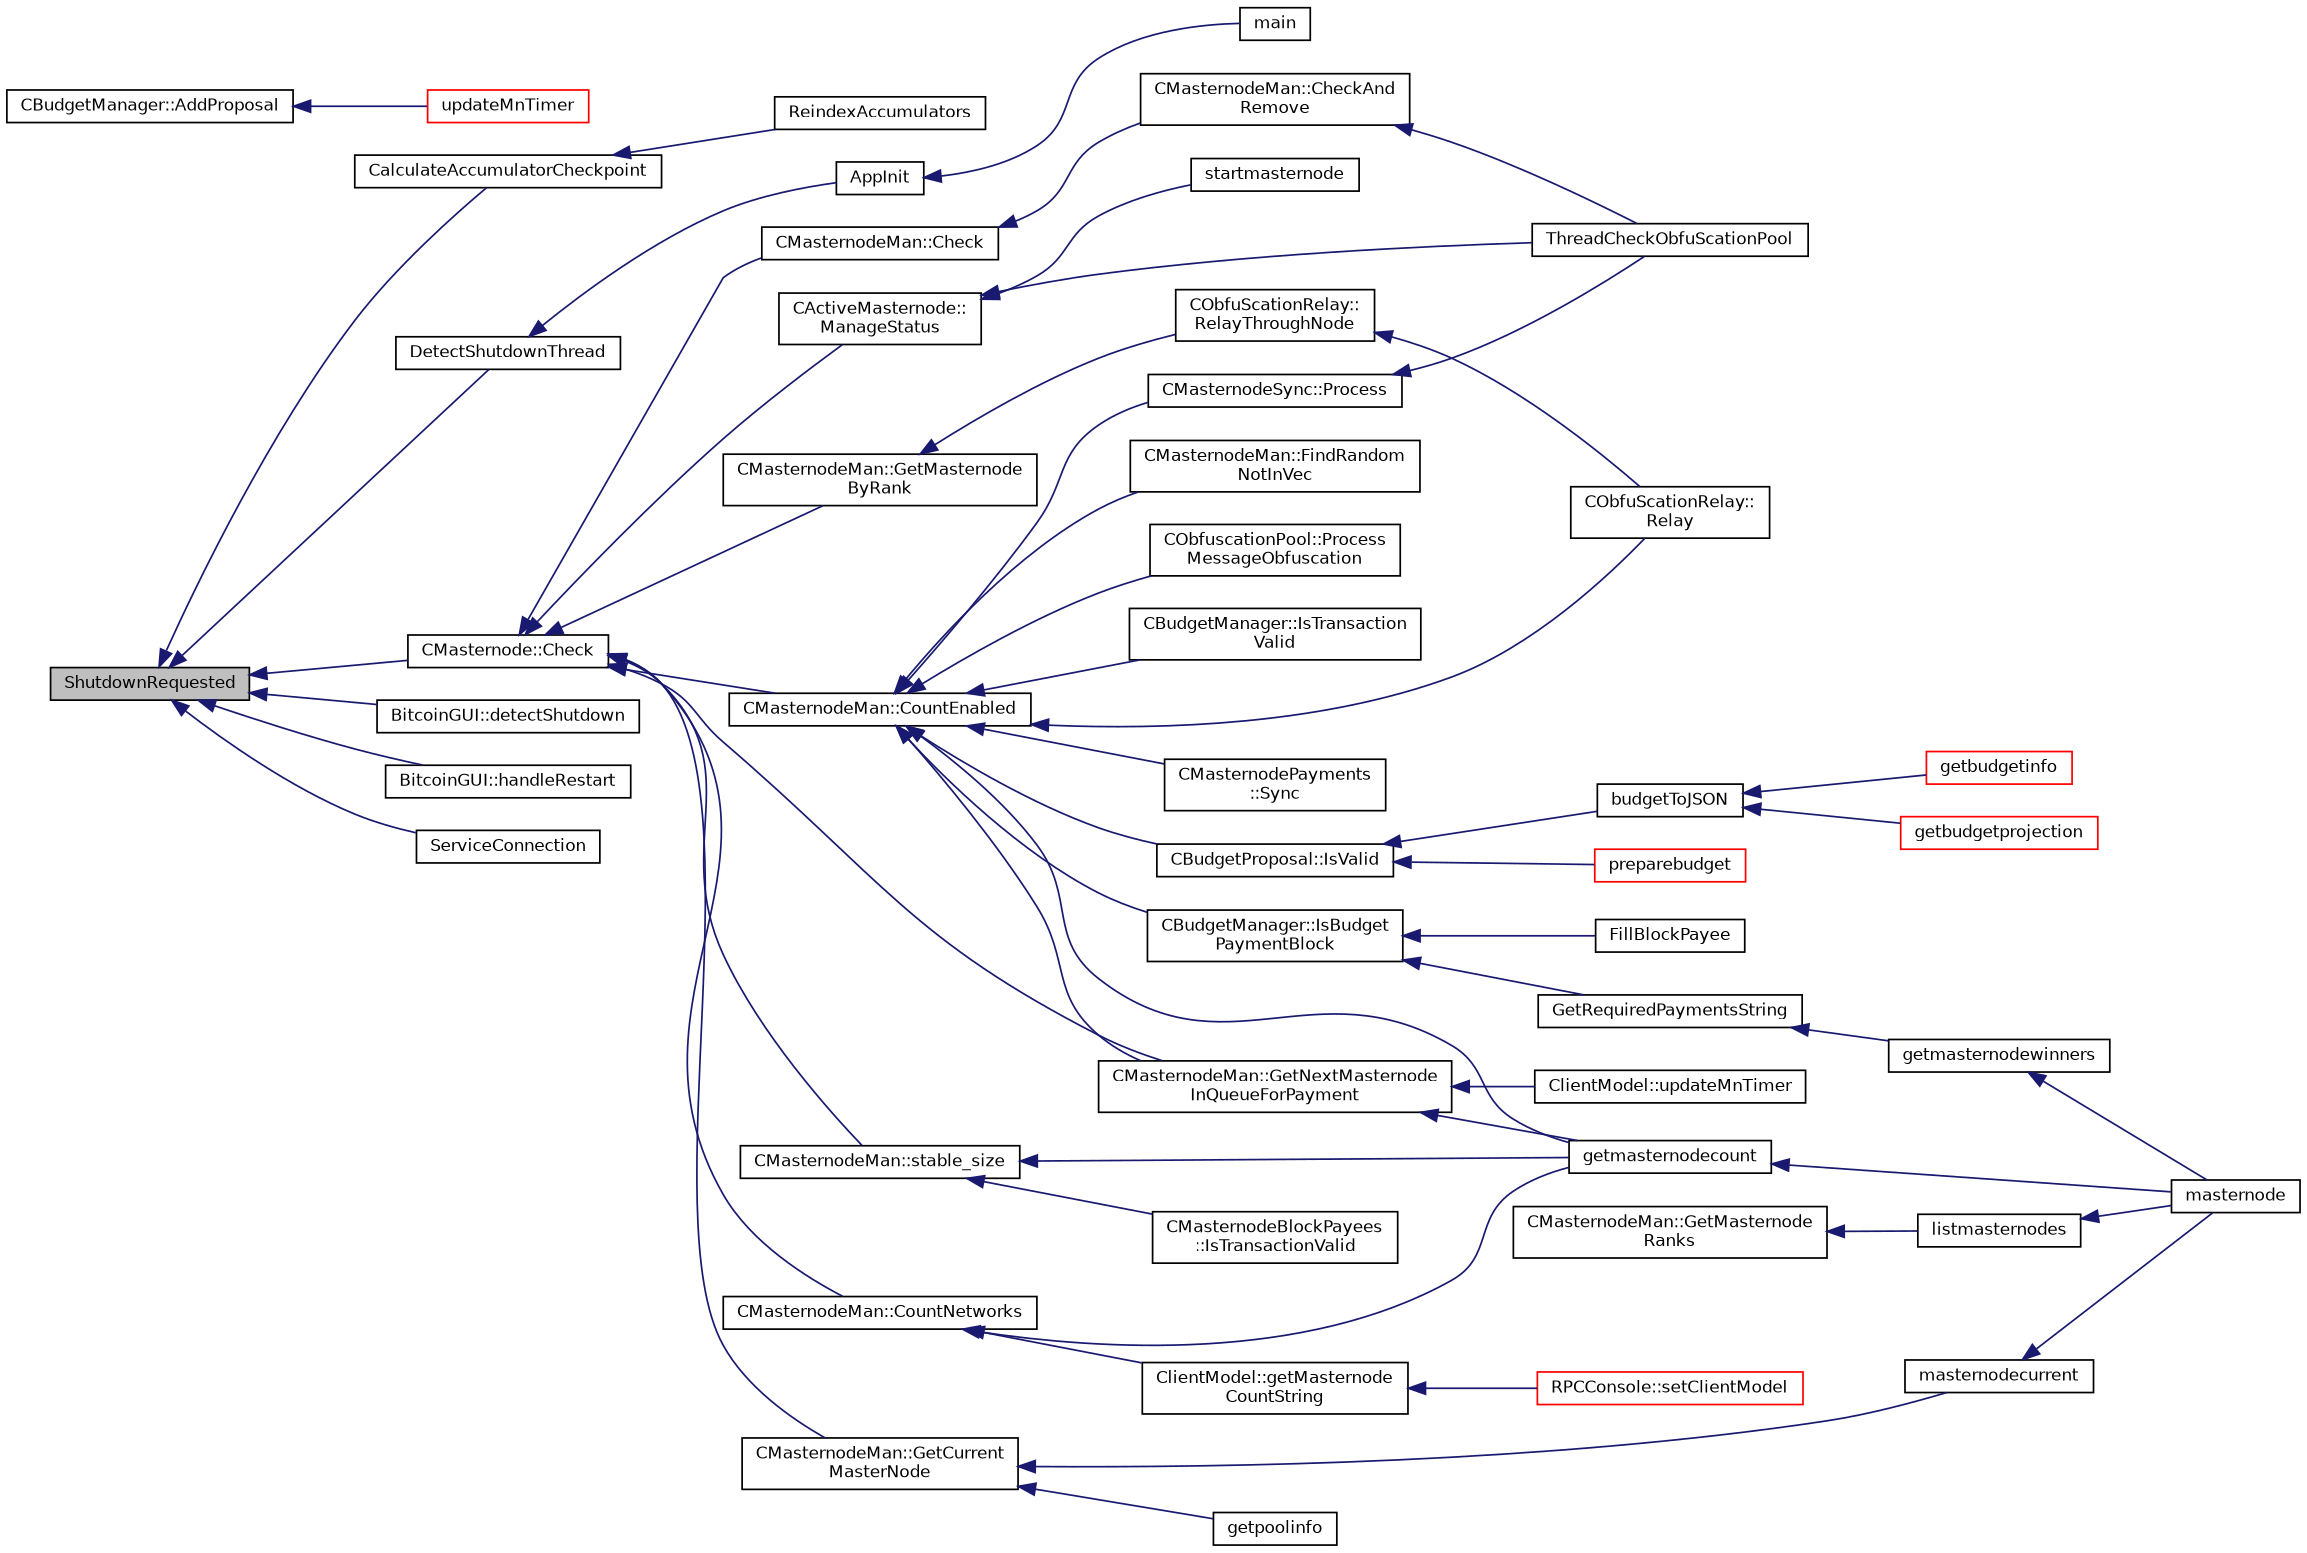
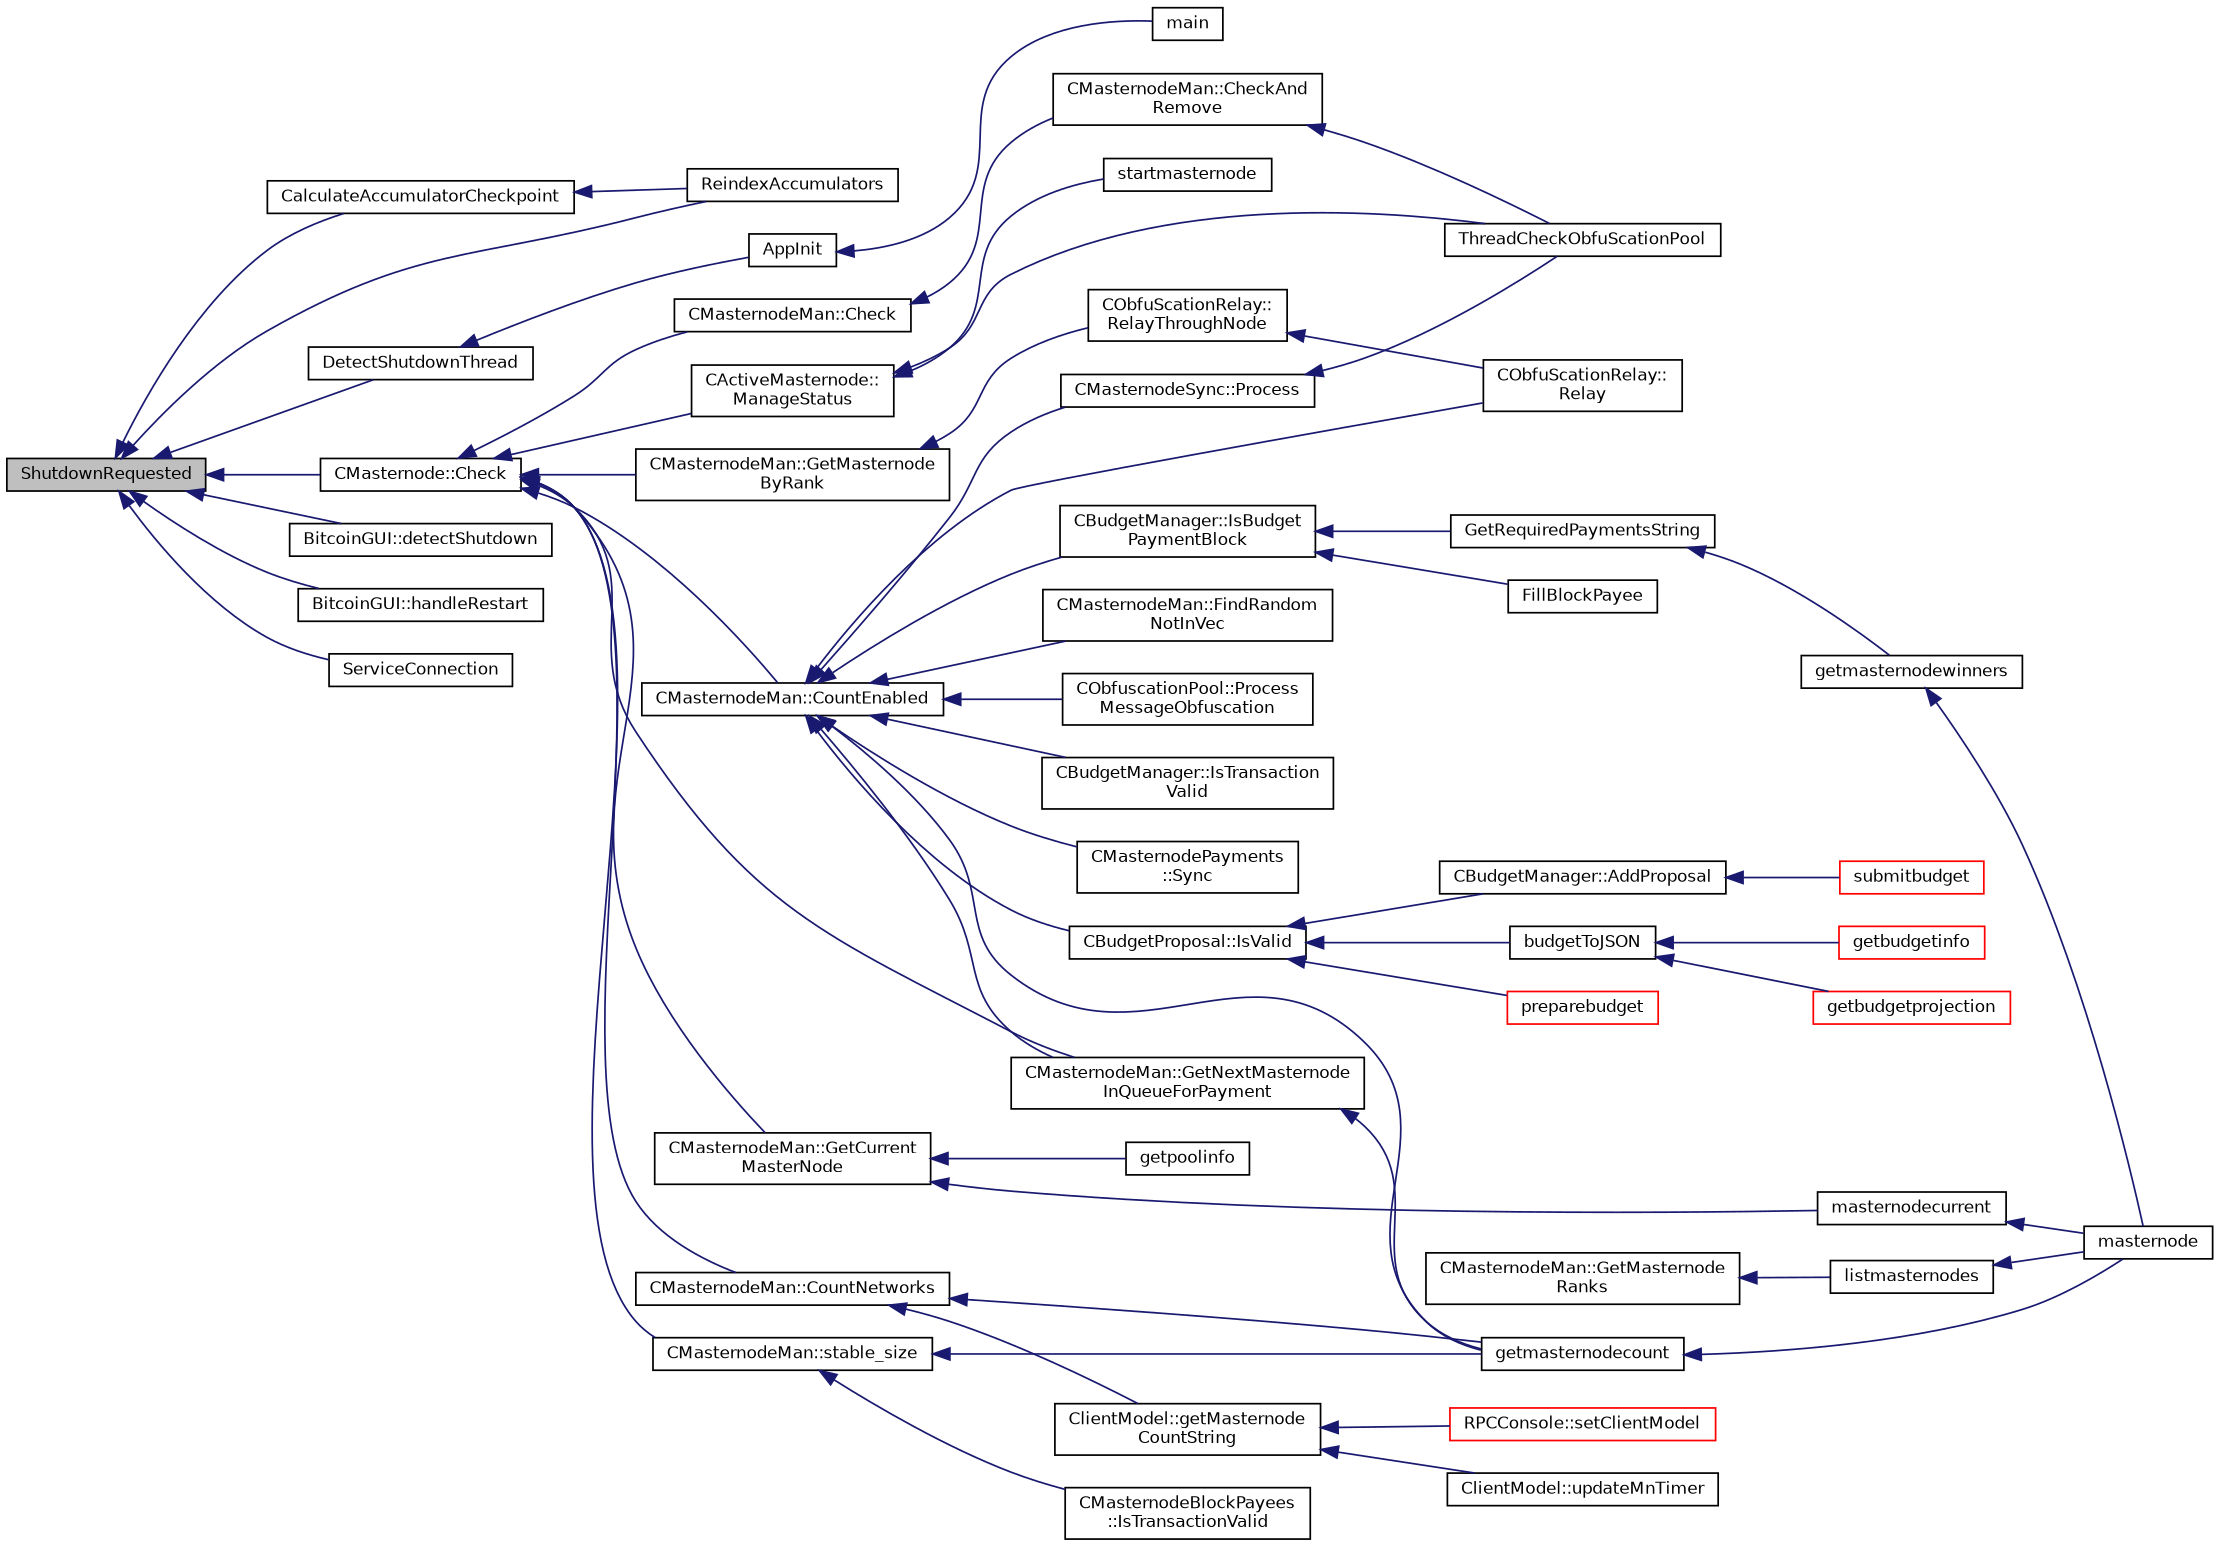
(508, 106) -> (1912, 878)
none -> (396, 273)
none -> (1394, 909)
(1502, 1087) -> (1406, 1463)
